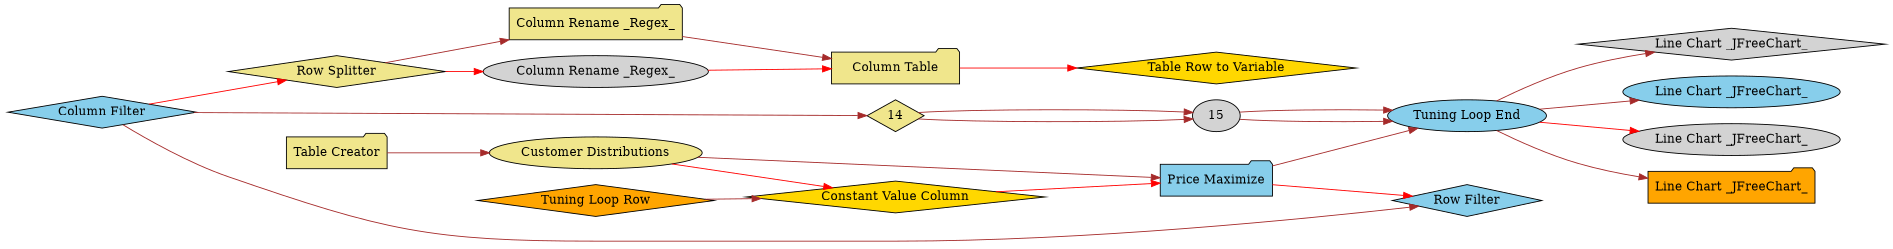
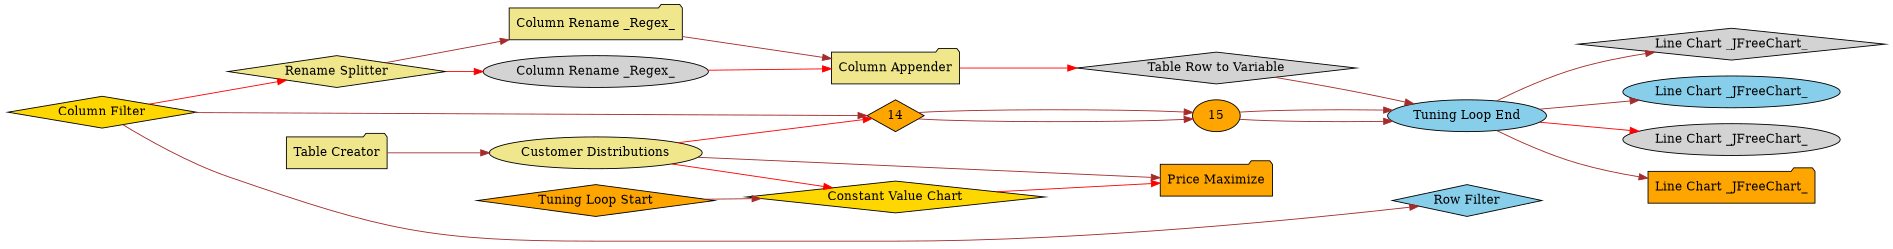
(896, 68) -> (896, 68)
(1216, 68) -> (1216, 68)
(337, 72) -> (337, 72)
(102, 112) -> (102, 112)
(896, 116) -> (896, 116)
(1216, 116) -> (1216, 116)
none -> (770, 131)
(1341, 148) -> (1340, 89)
(1216, 180) -> (1216, 180)
(1338, 190) -> none
(896, 197) -> (896, 197)
(596, 201) -> (596, 201)
